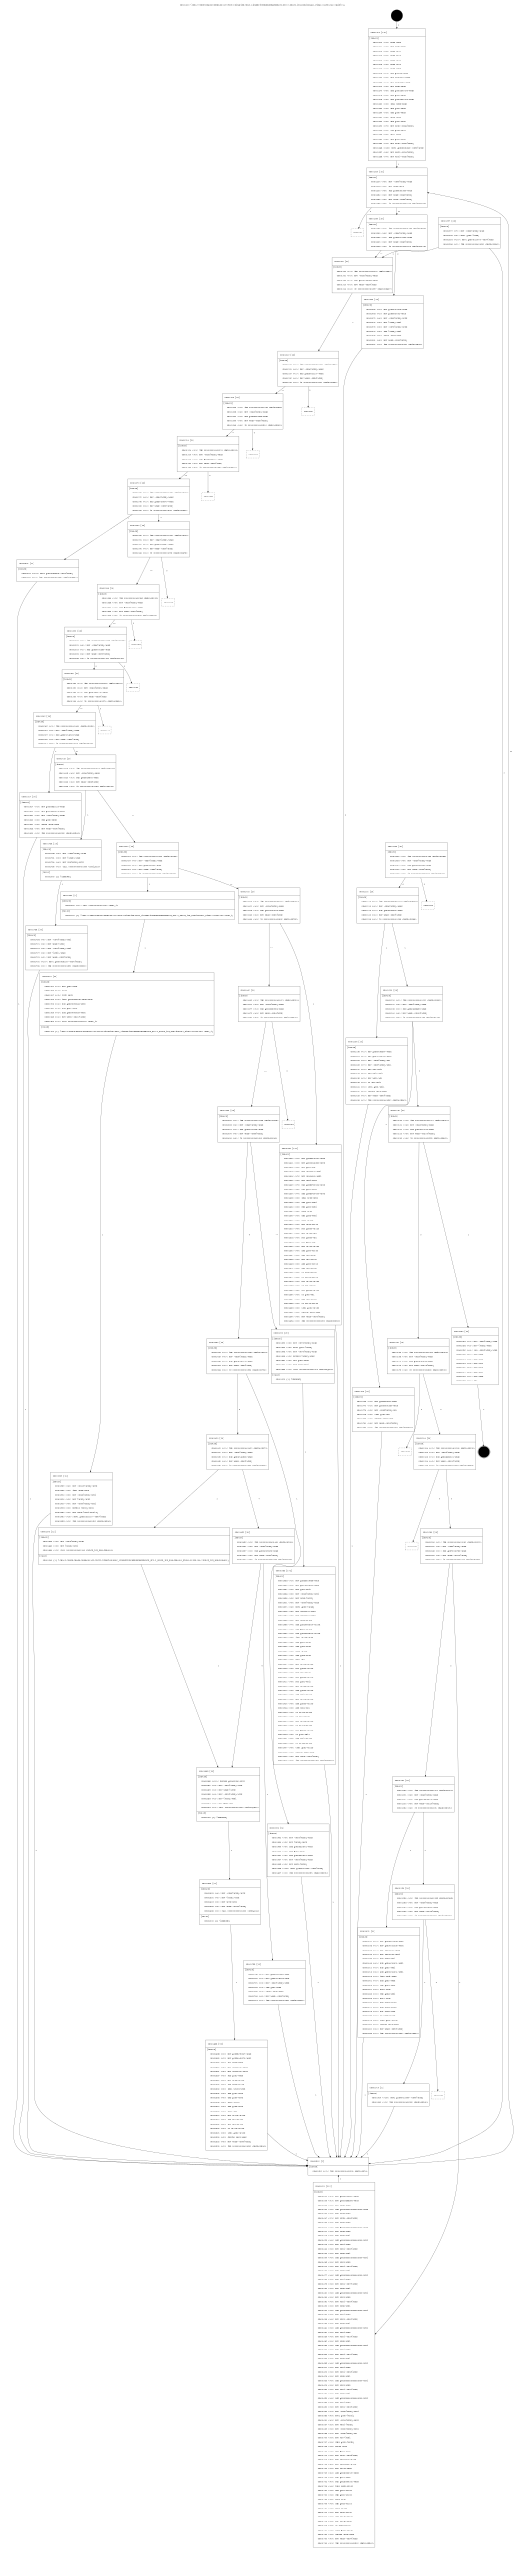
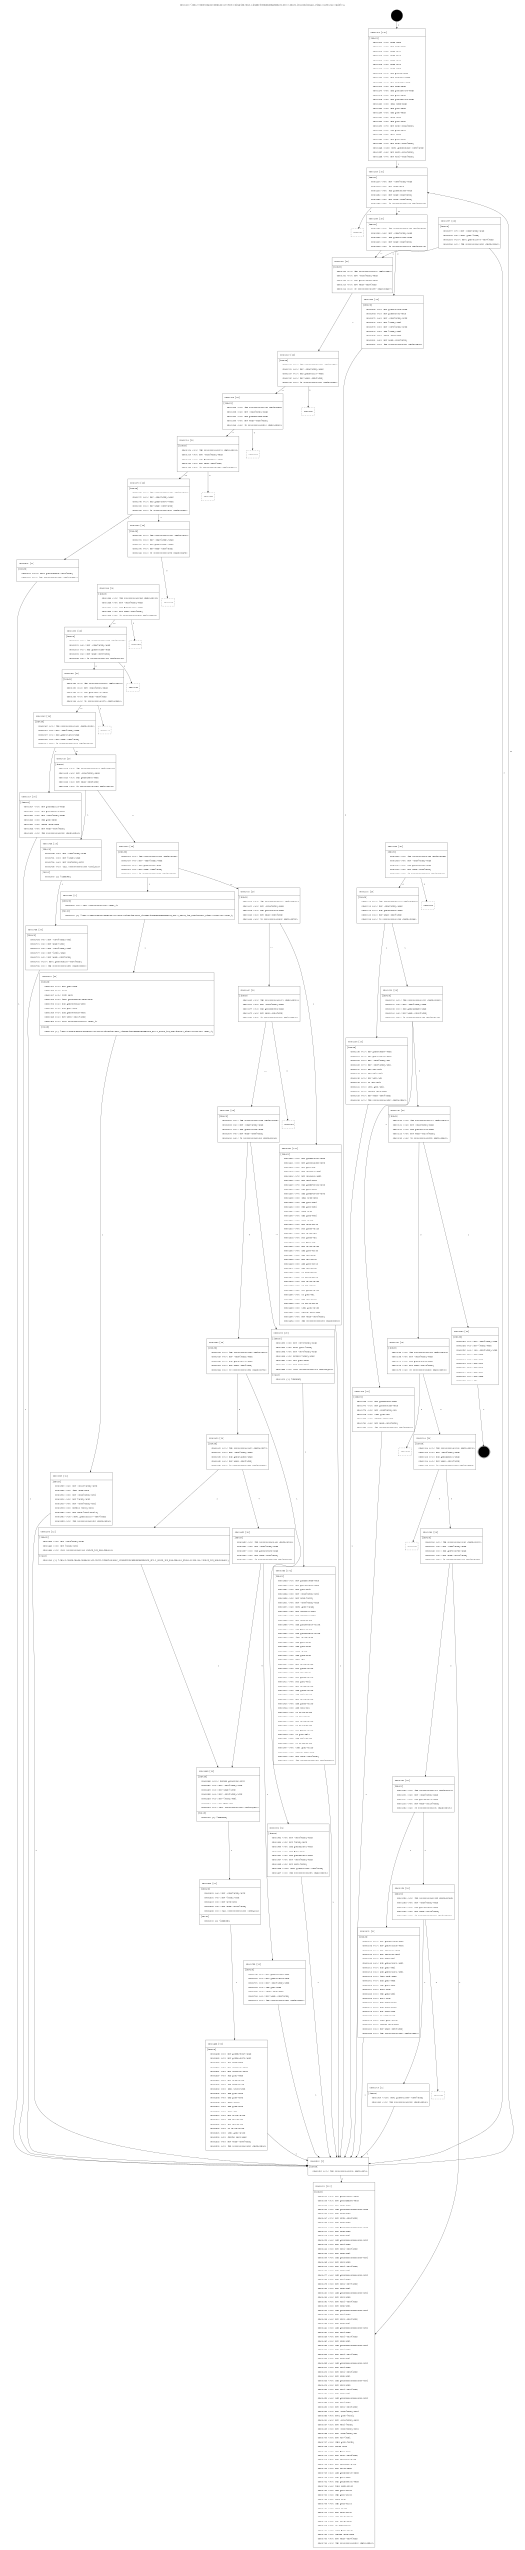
(144, 570) -> none
(338, 2180) -> (341, 2178)
